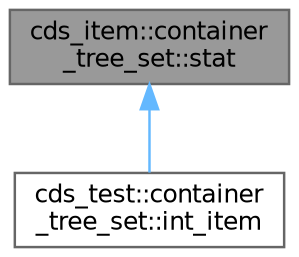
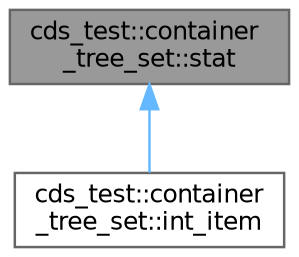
(149, 47) -> (149, 47)
